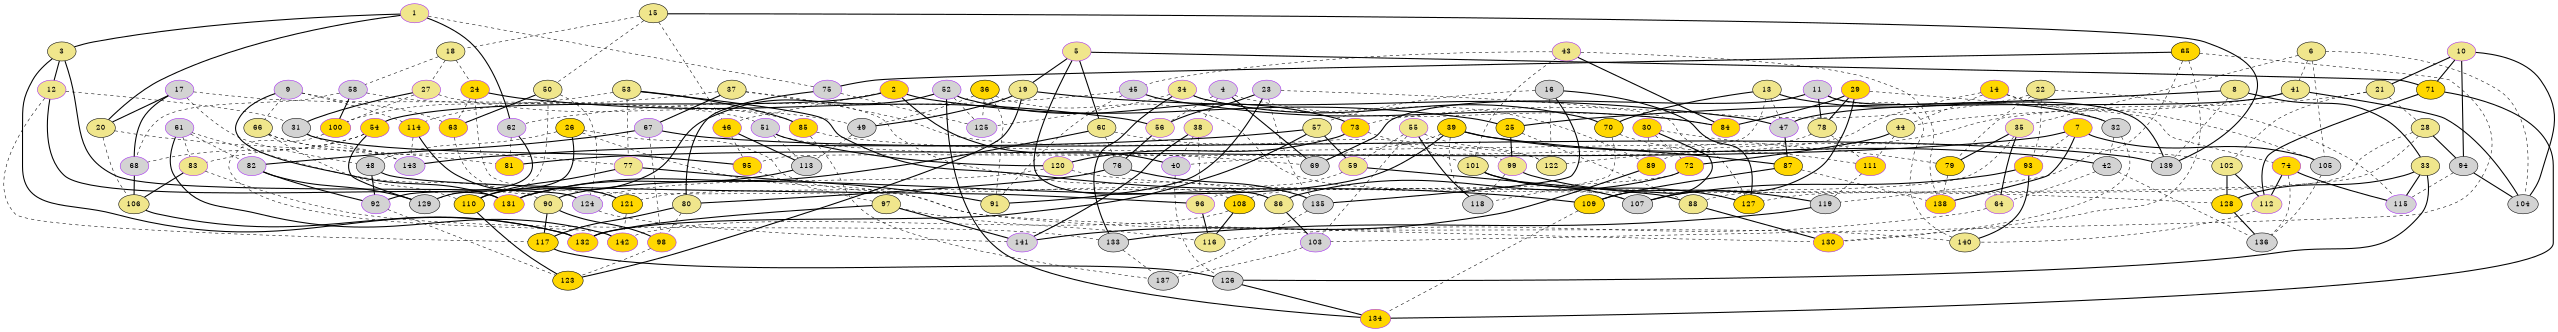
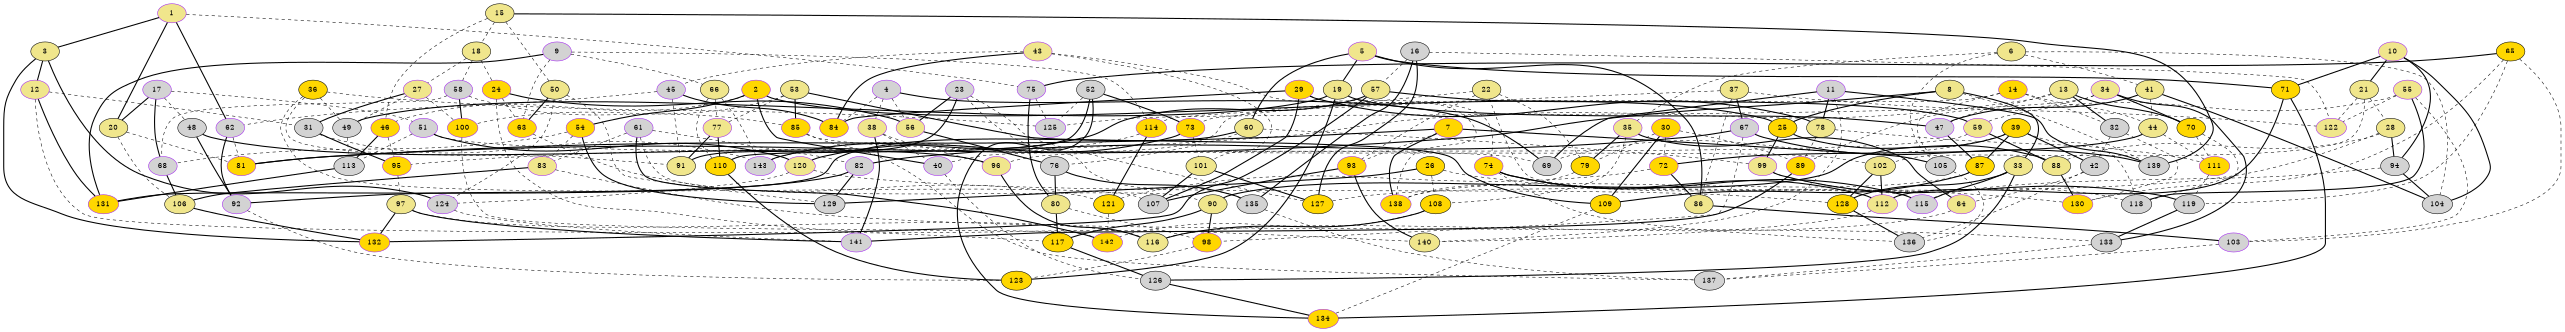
(947, 90) -> (1091, 90)
(469, 144) -> none
none -> (1097, 152)
(1552, 166) -> (2331, 128)
(1602, 166) -> (1977, 146)
